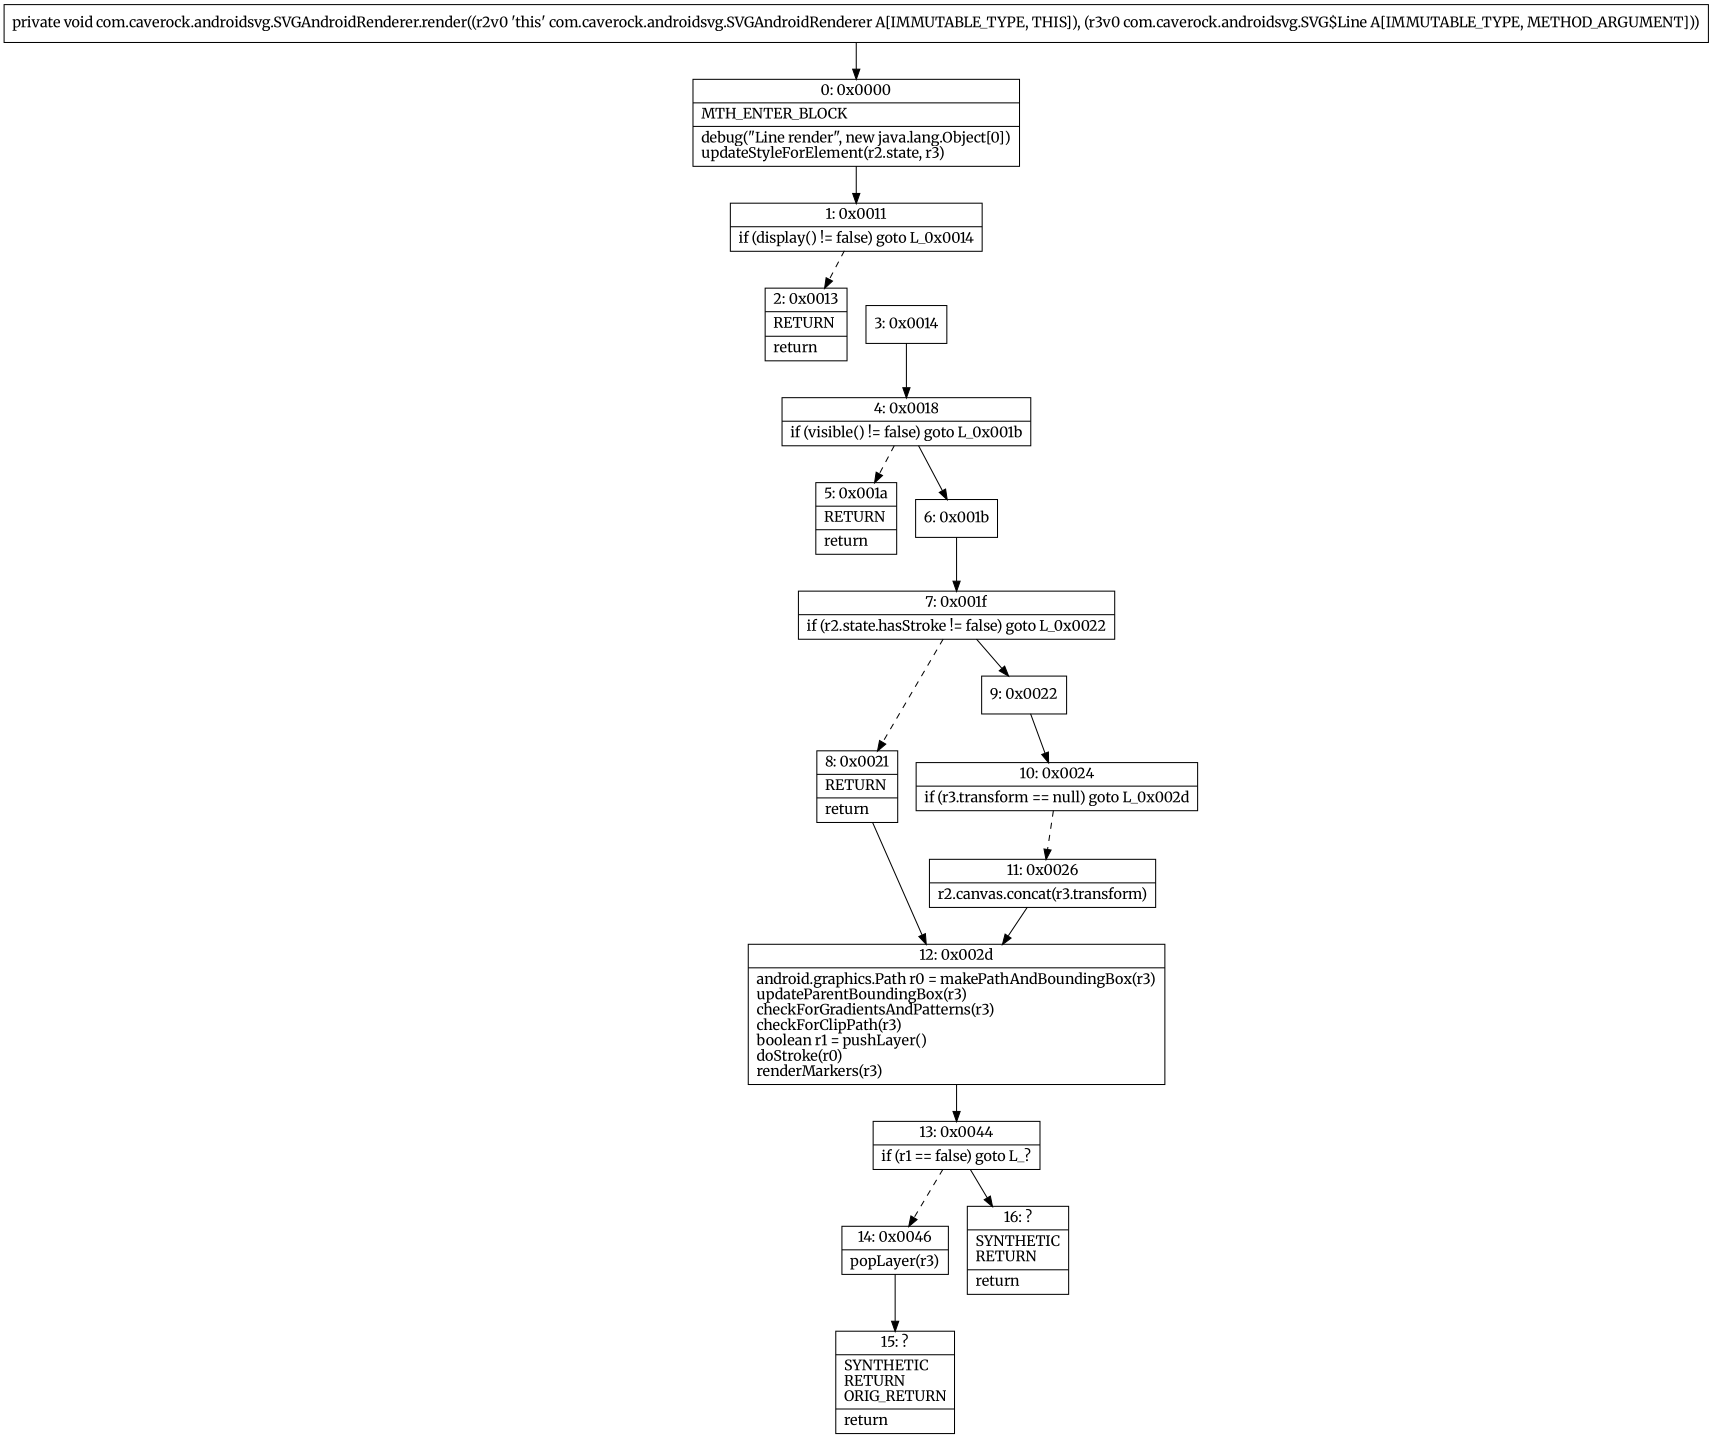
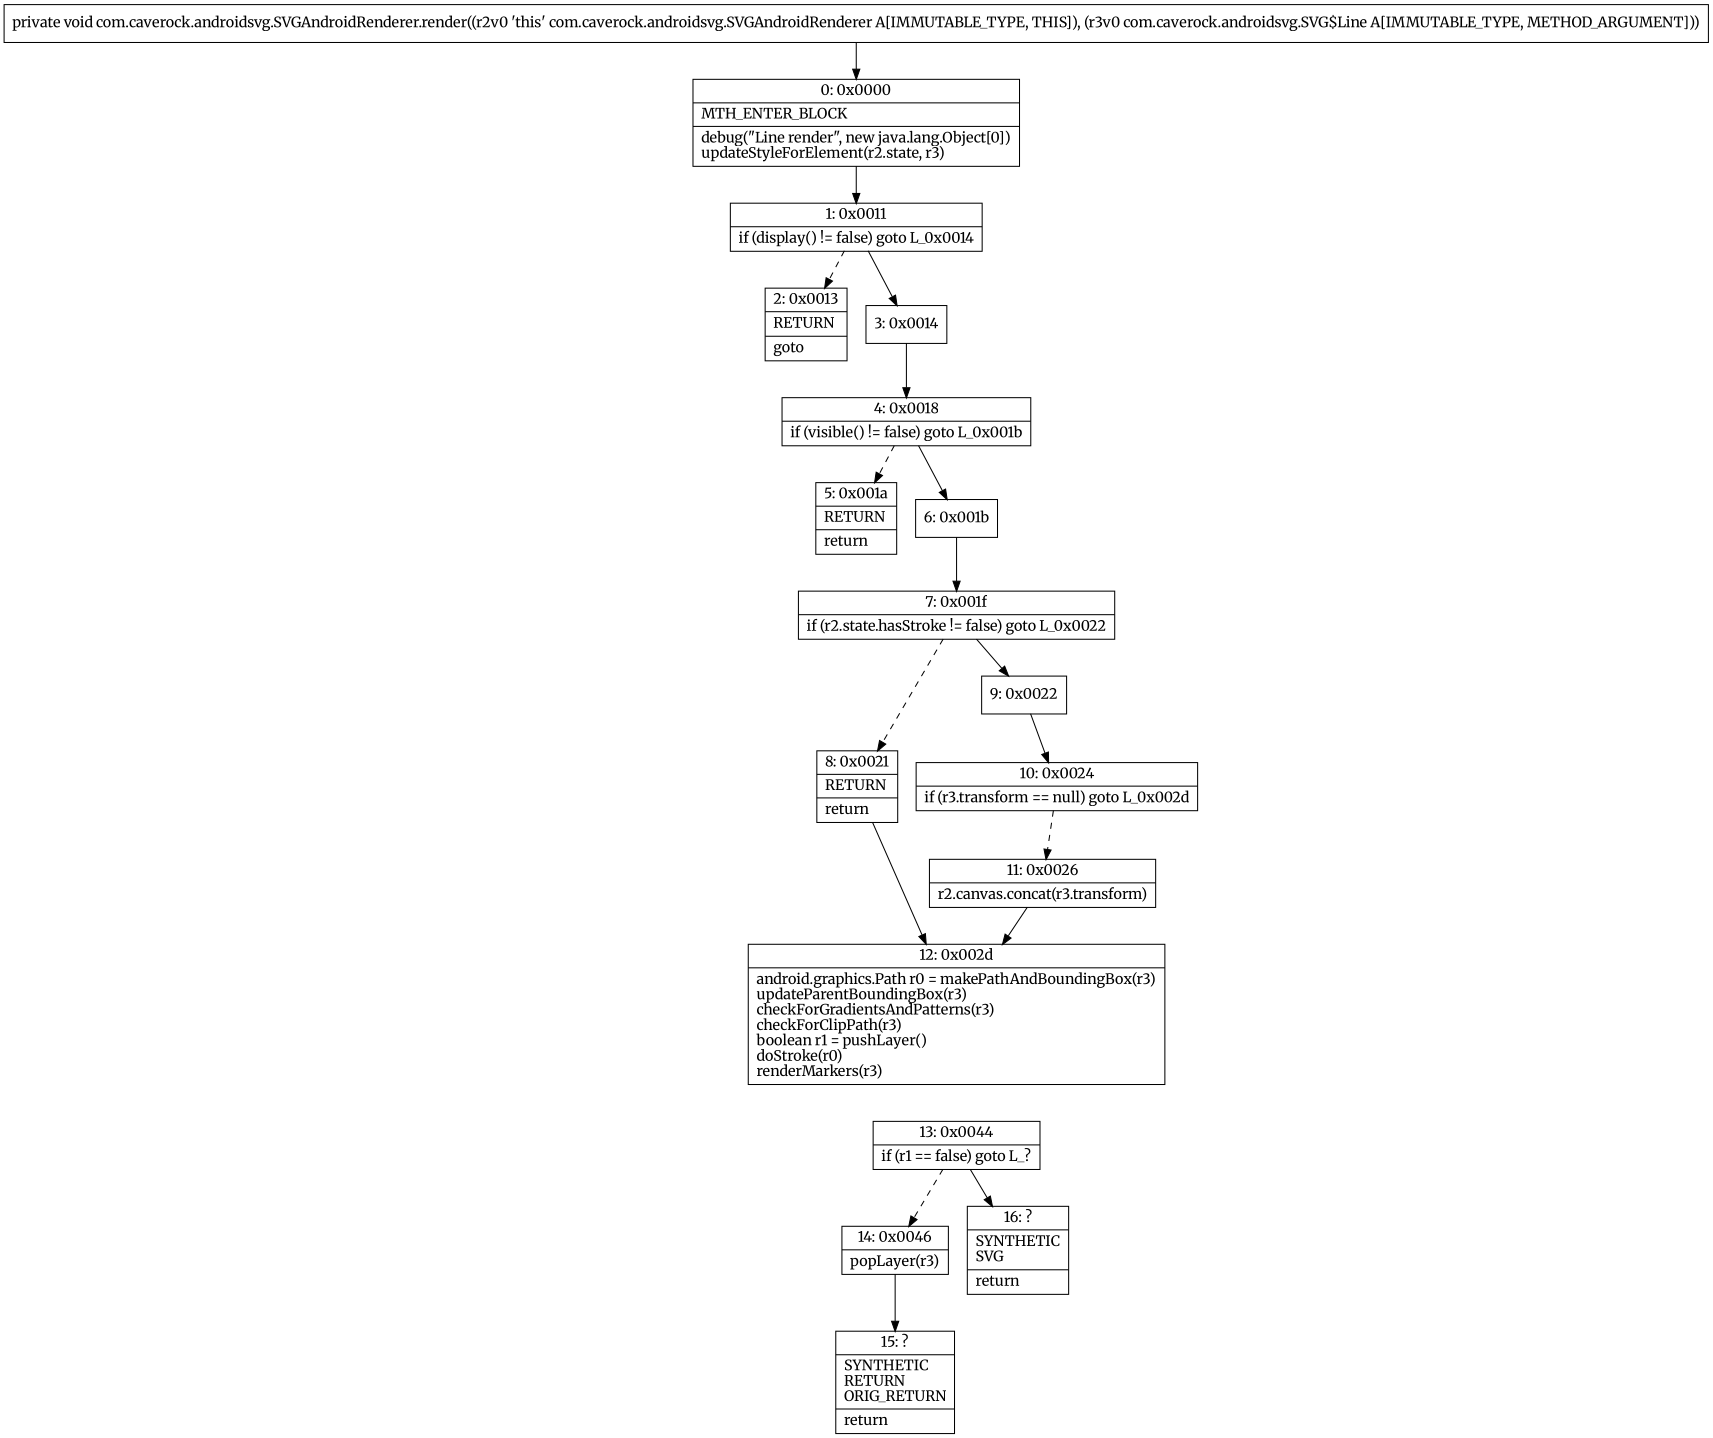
none -> (880, 274)
(795, 348) -> (789, 348)
(957, 1098) -> none
(1006, 1257) -> (990, 1257)
